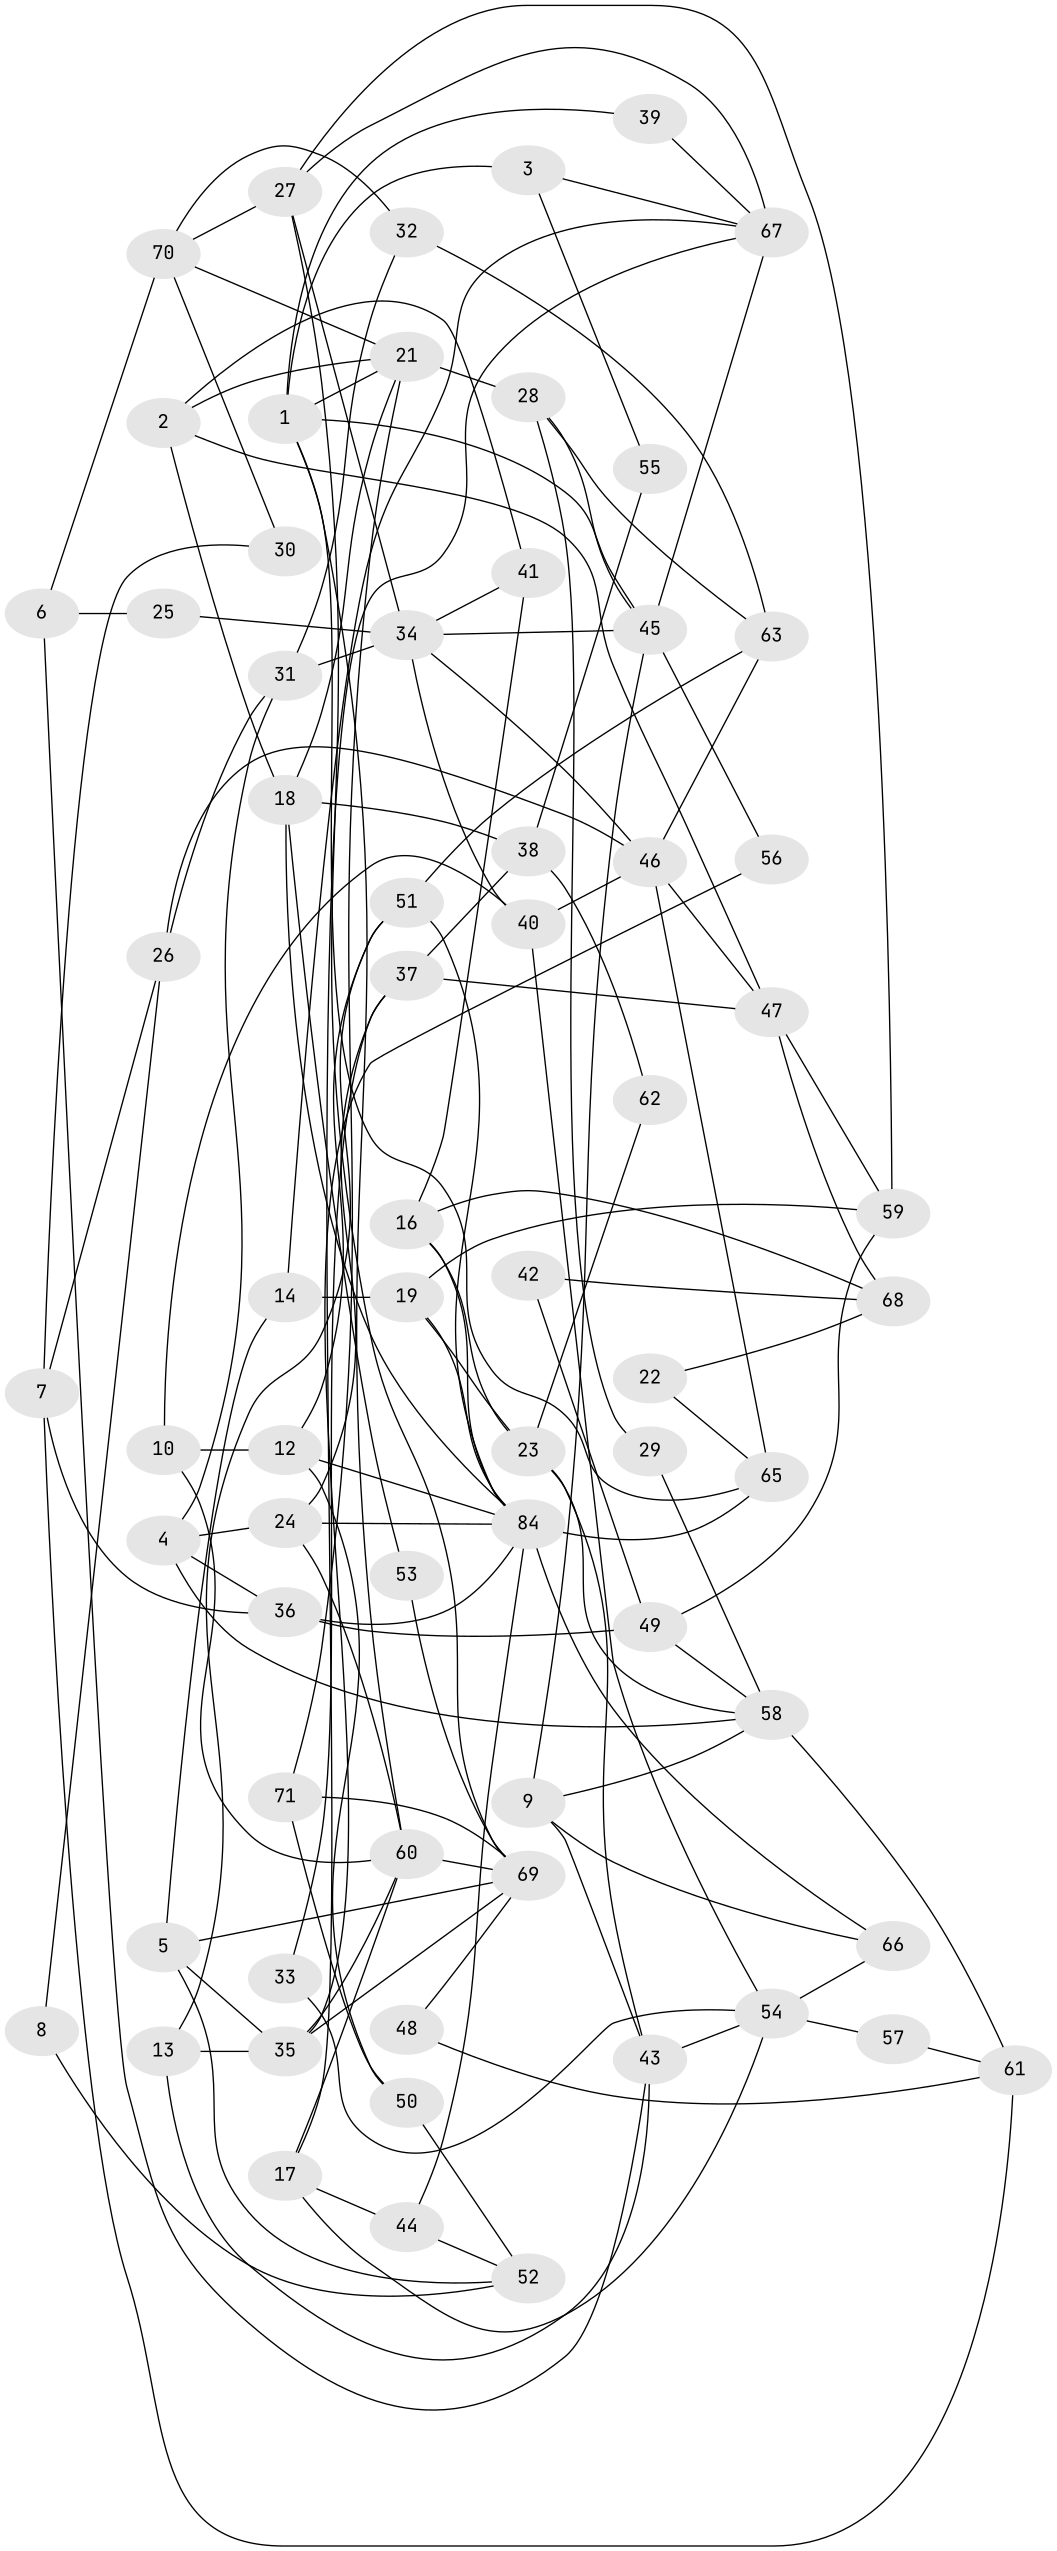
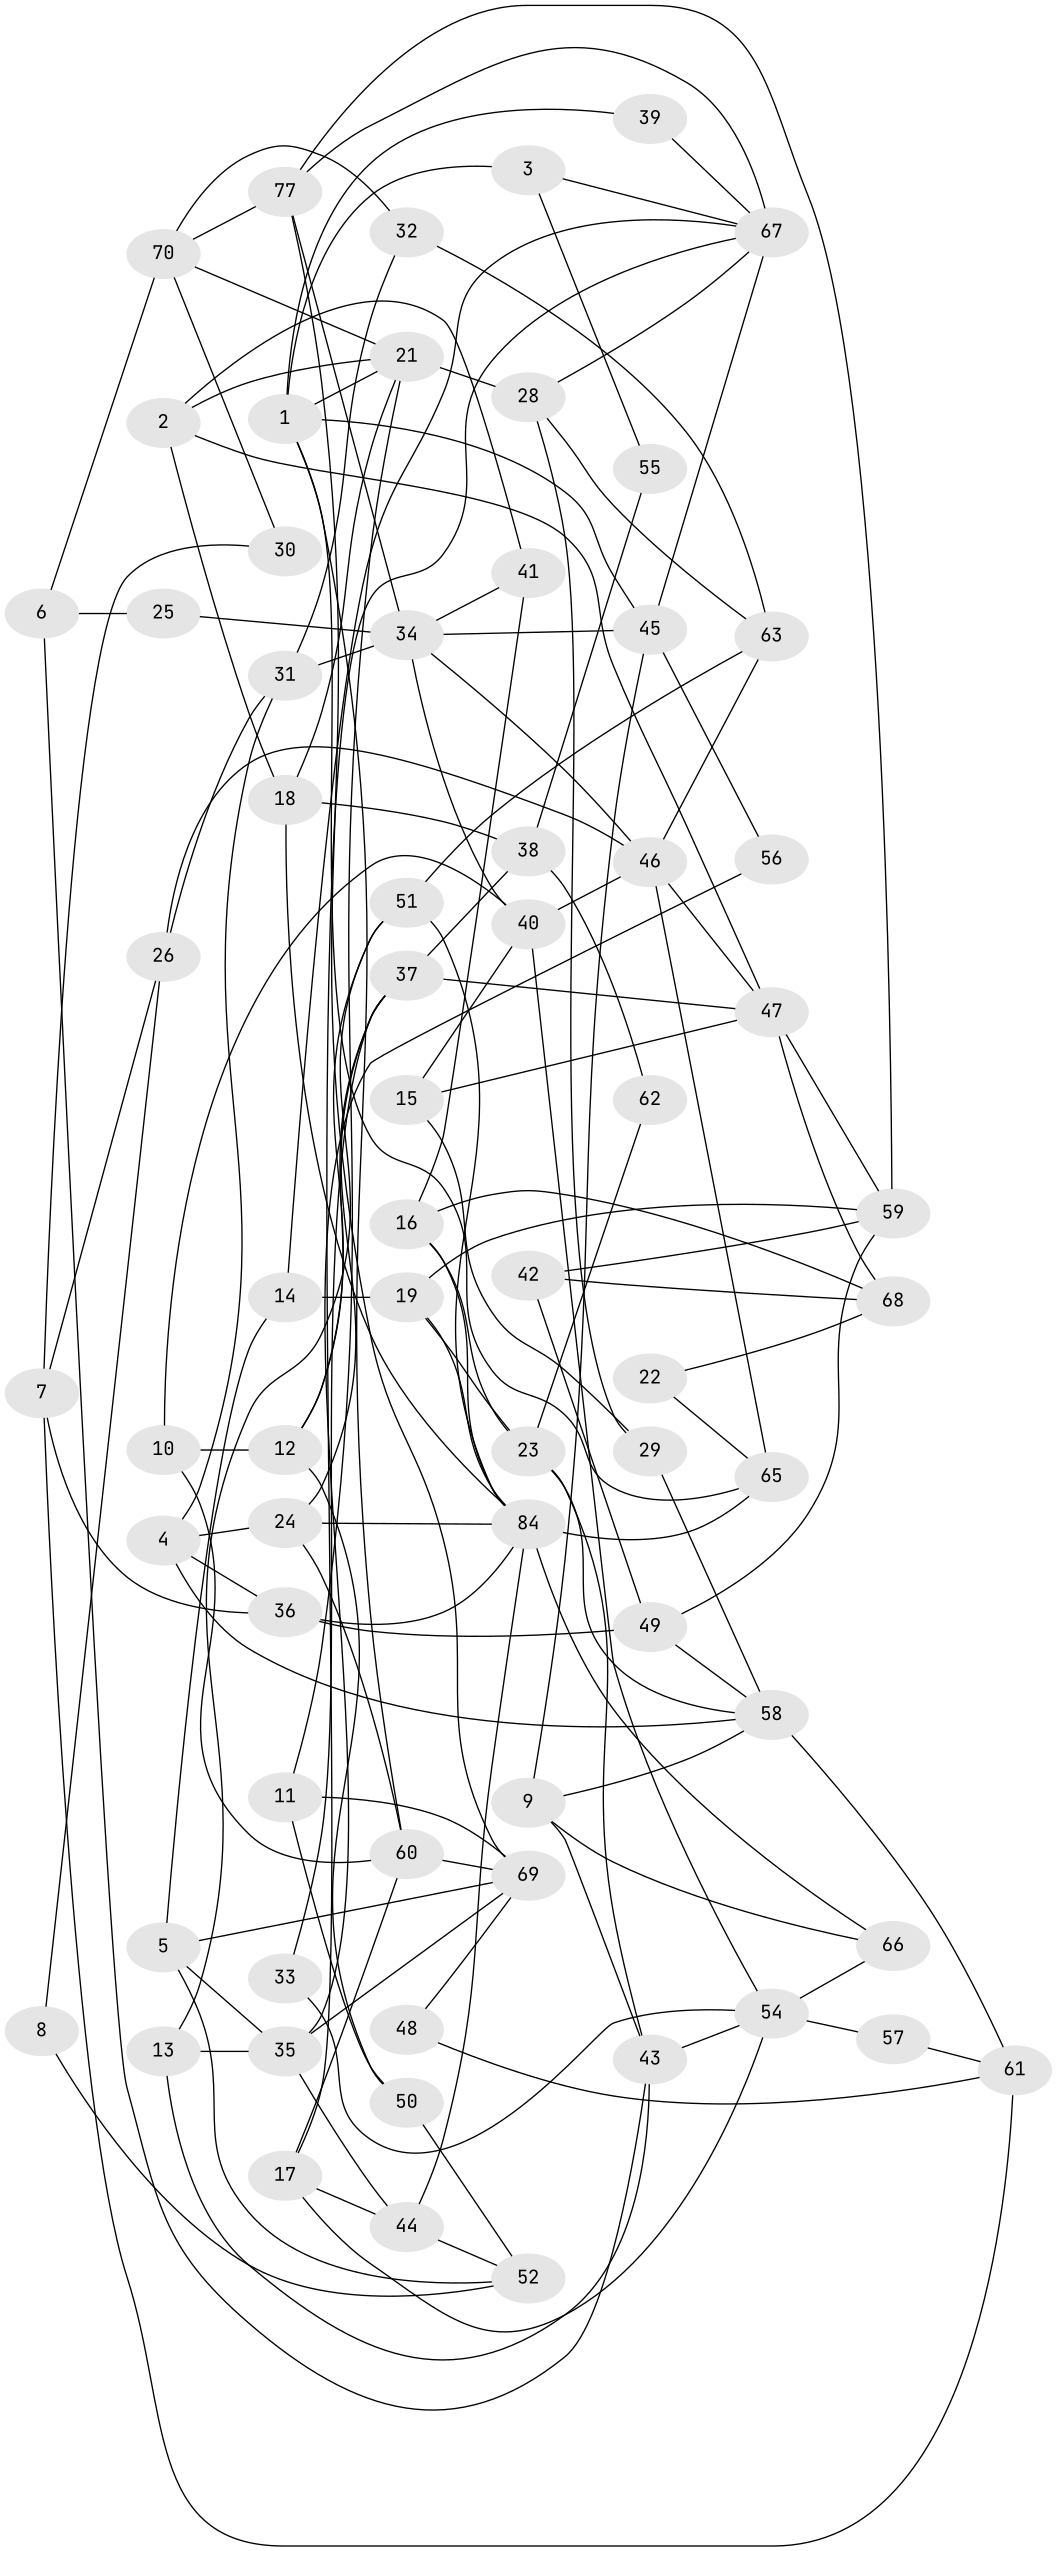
(285, 192) -> (285, 192)
(588, 503) -> (657, 323)
none -> (407, 1100)
none -> (712, 1249)
(407, 1487) -> (341, 1211)
(407, 1576) -> none
(285, 1797) -> (285, 1797)
(357, 1958) -> (341, 2141)
